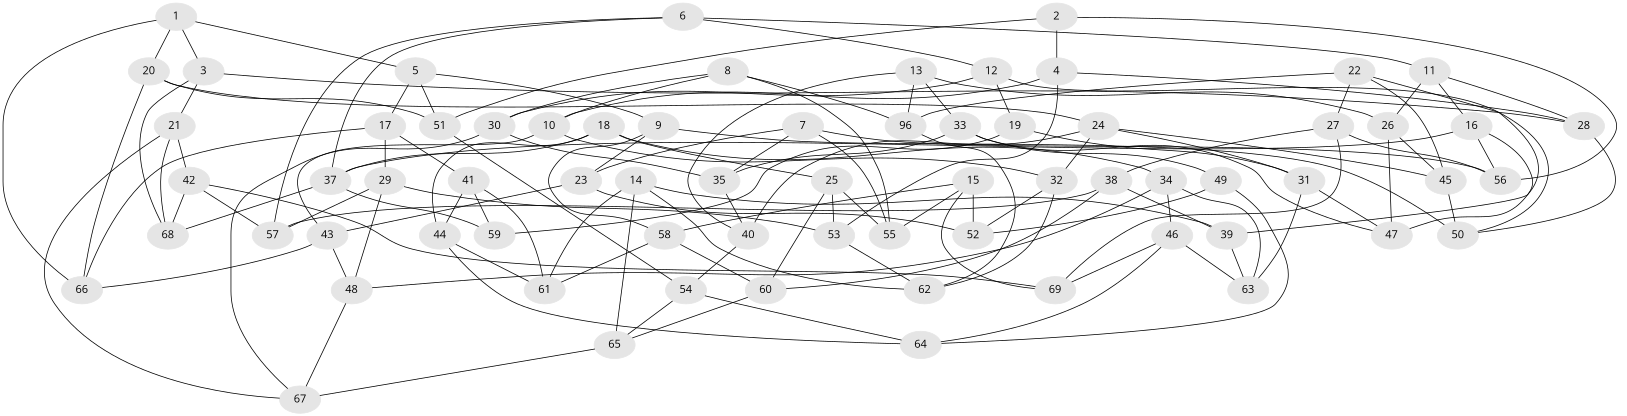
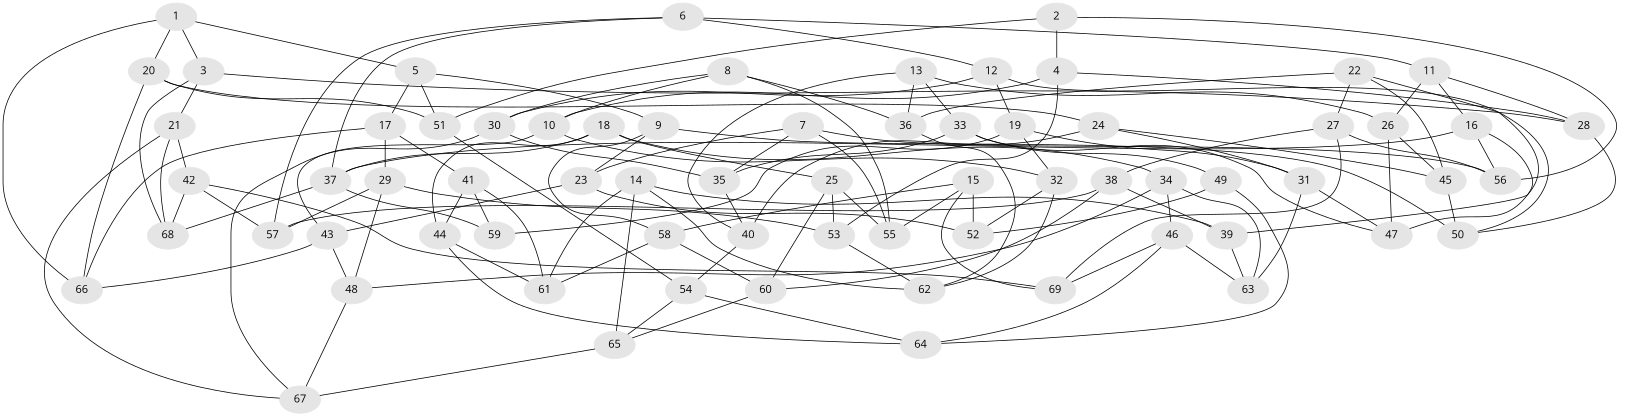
(906, 126) -> (906, 126)
(1073, 159) -> (1037, 155)
